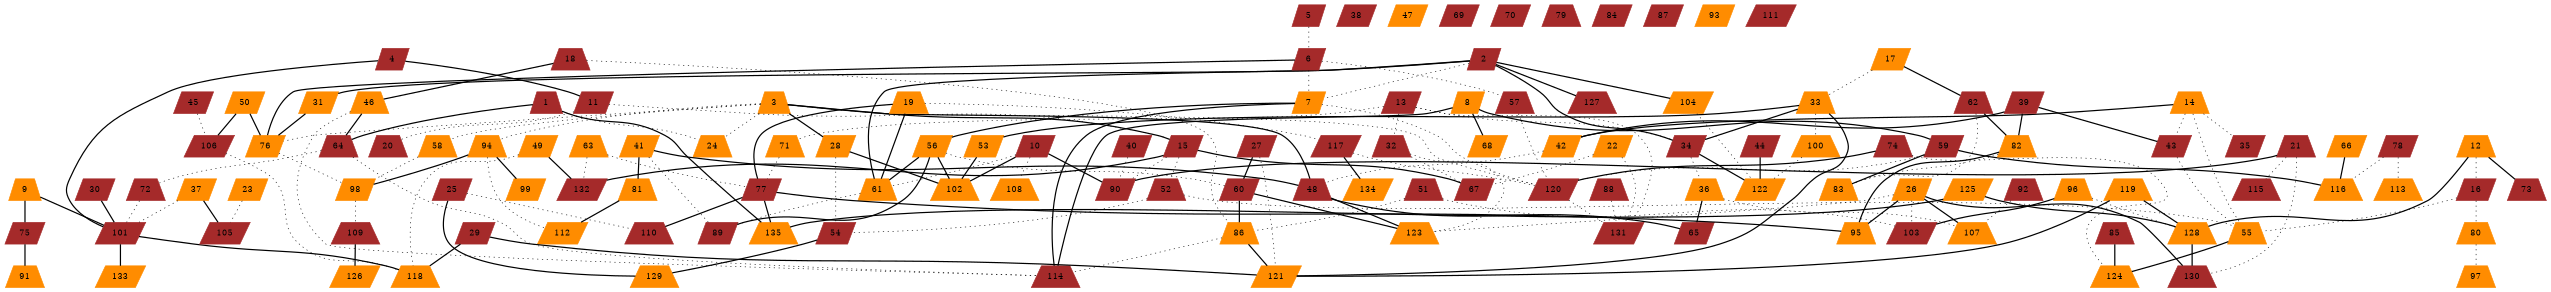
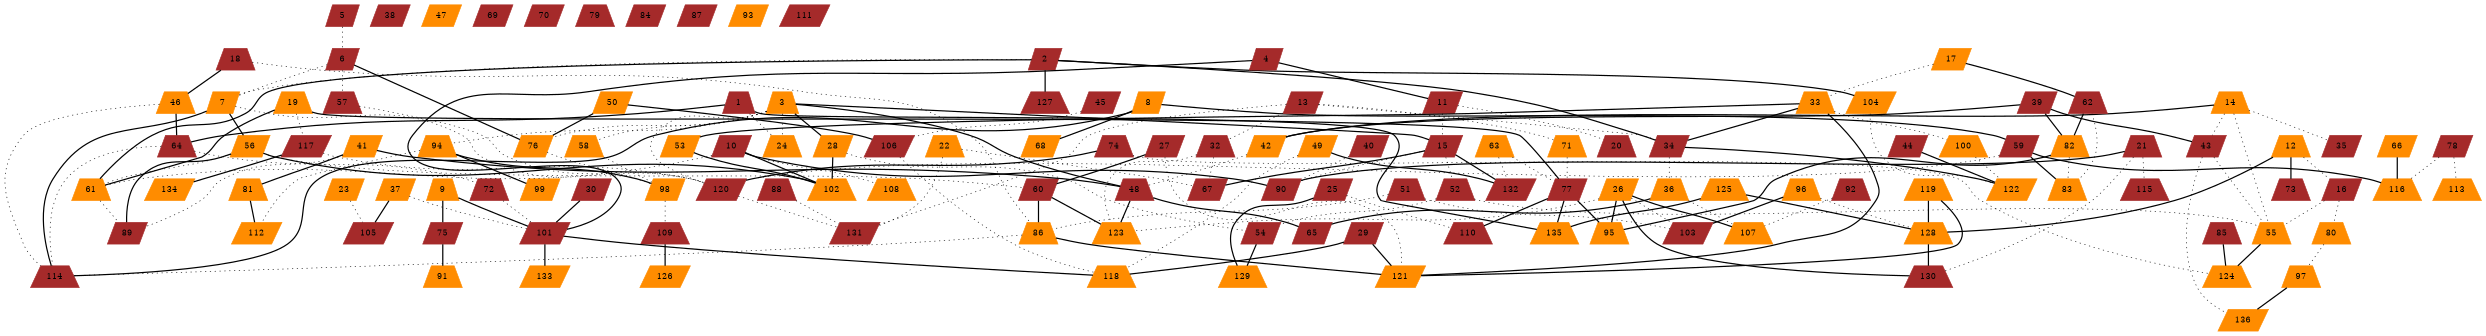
(319, 103) -> none
(1613, 146) -> (945, 146)
(908, 166) -> (168, 168)
(1968, 190) -> (1724, 190)
none -> (2243, 320)
